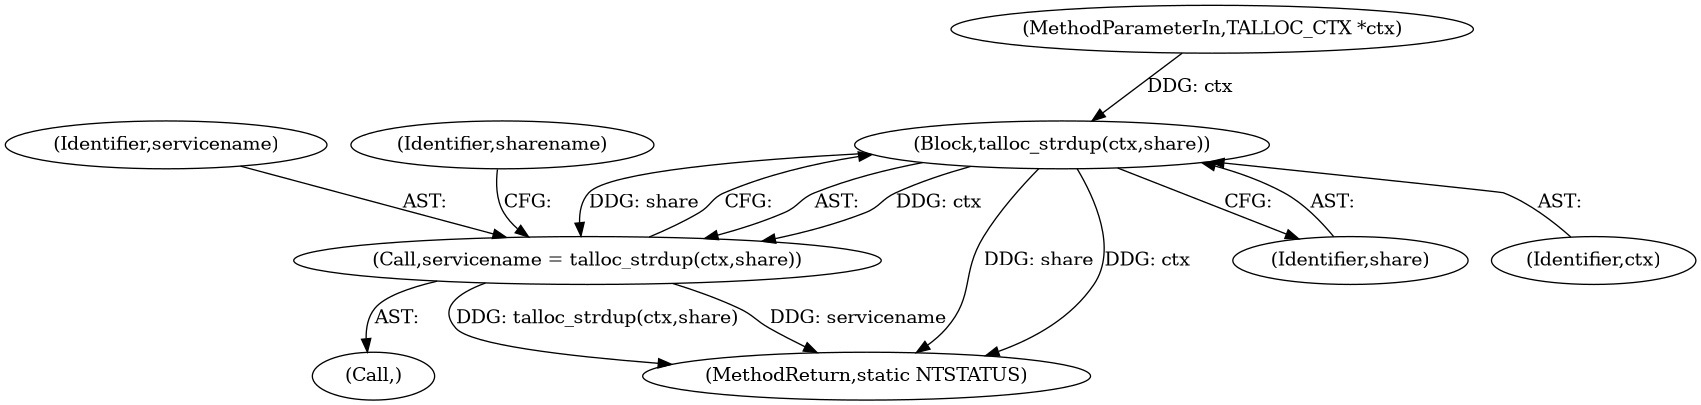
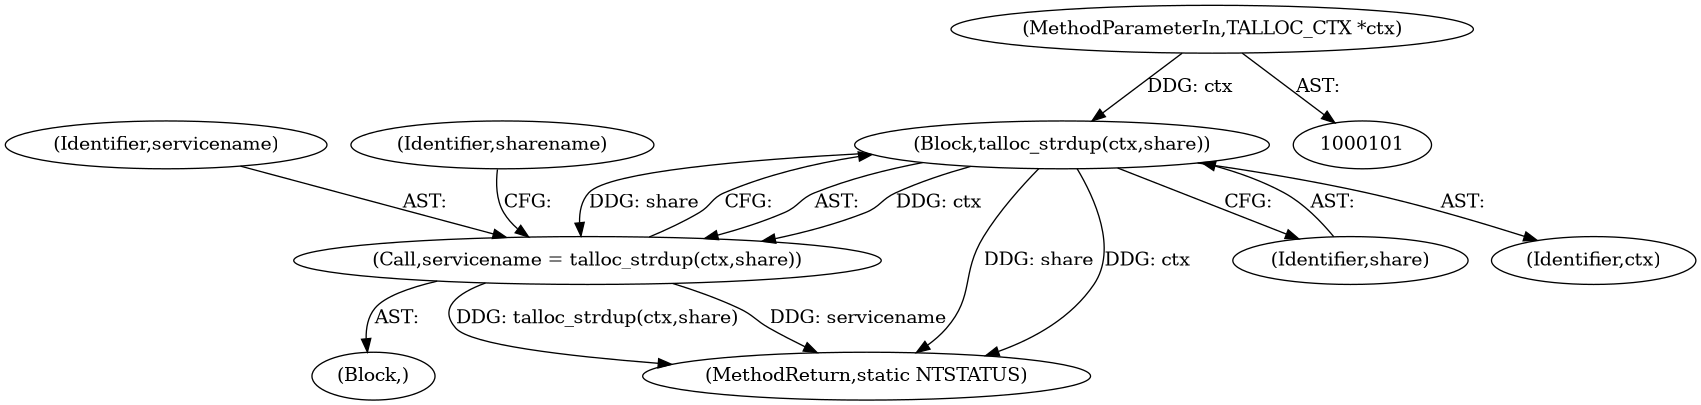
none -> (1362, 145)
(1404, 182) -> (1363, 192)
(373, 376) -> (373, 376)
